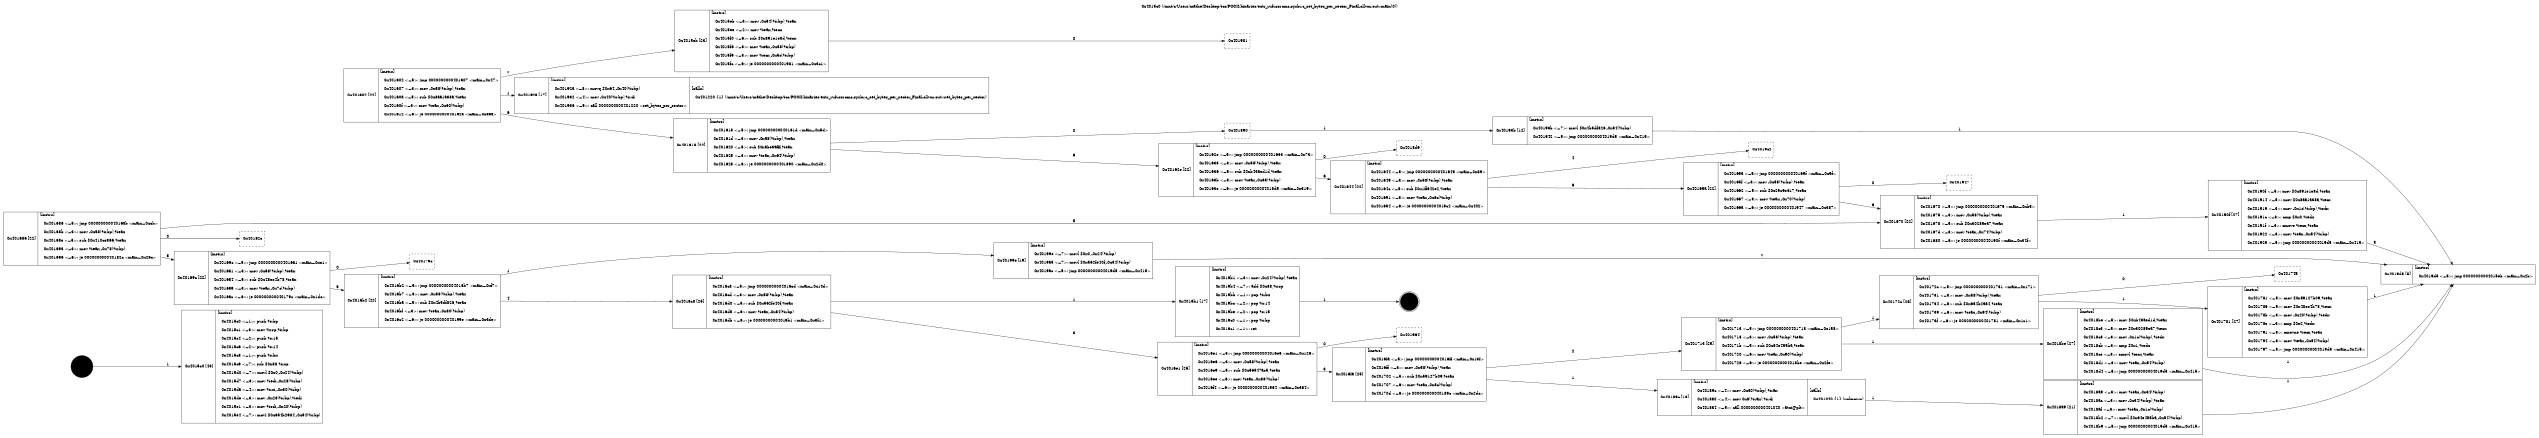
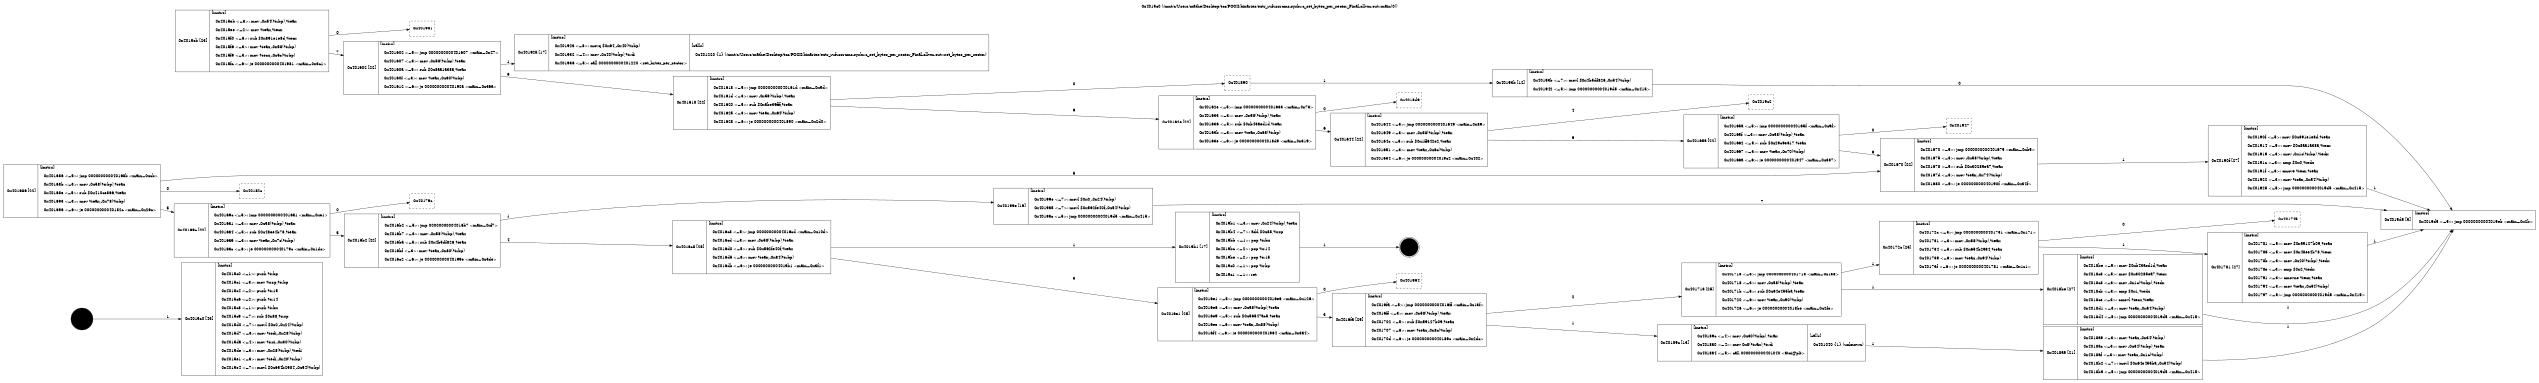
(586, 63) -> (335, 54)
(1959, 129) -> (1959, 84)
(2374, 243) -> (2374, 188)
